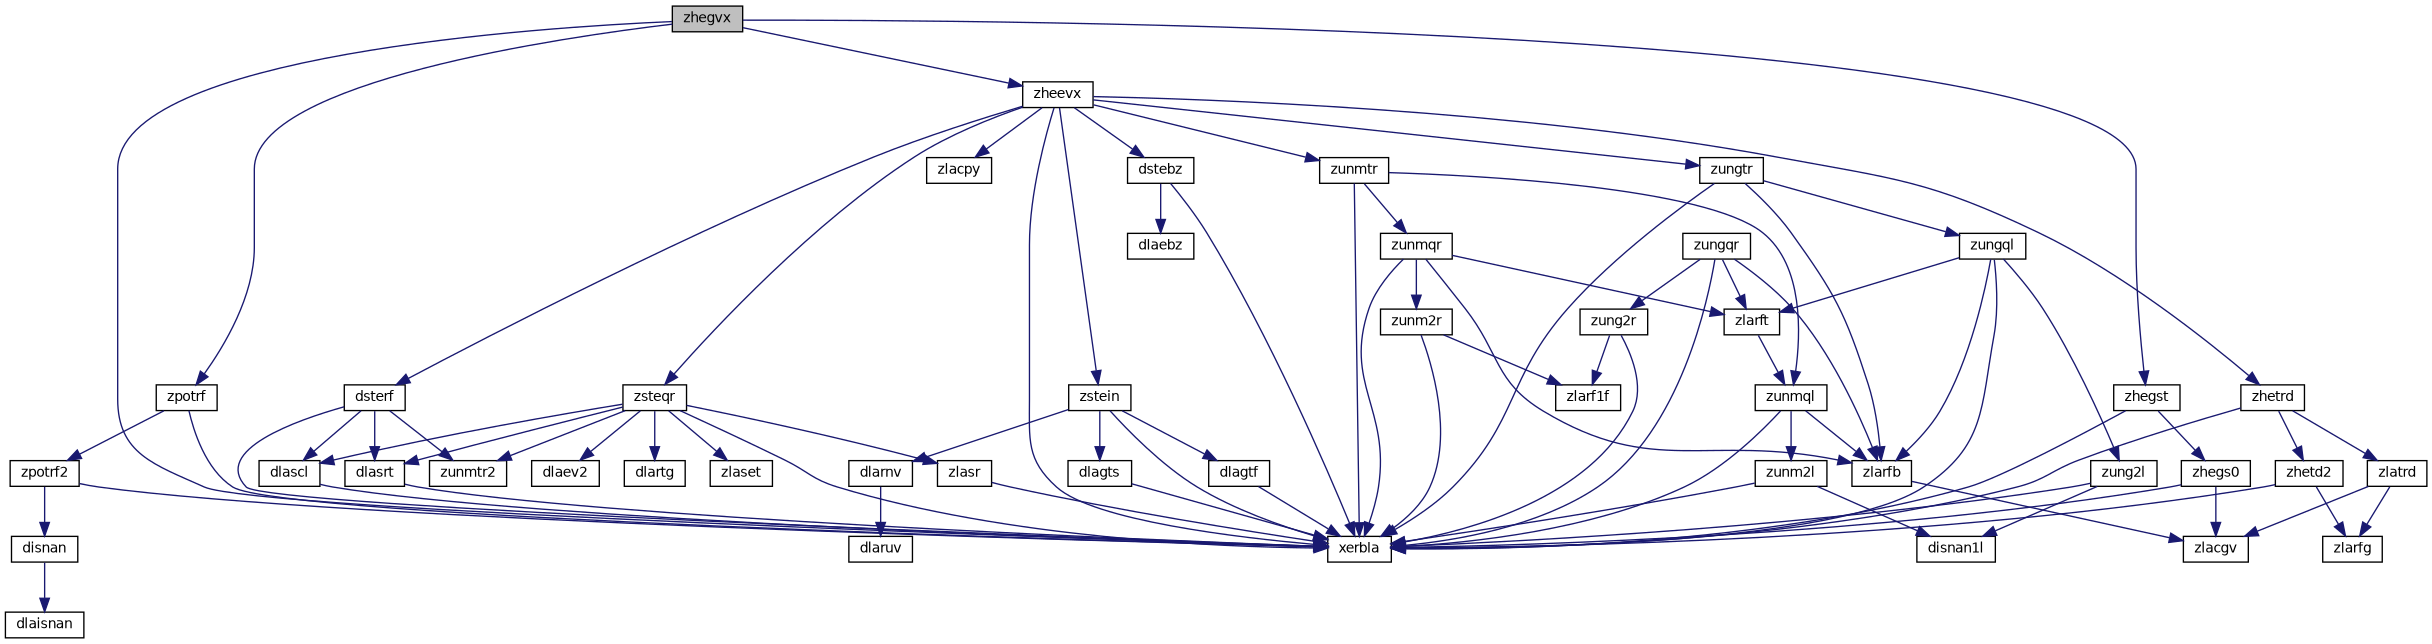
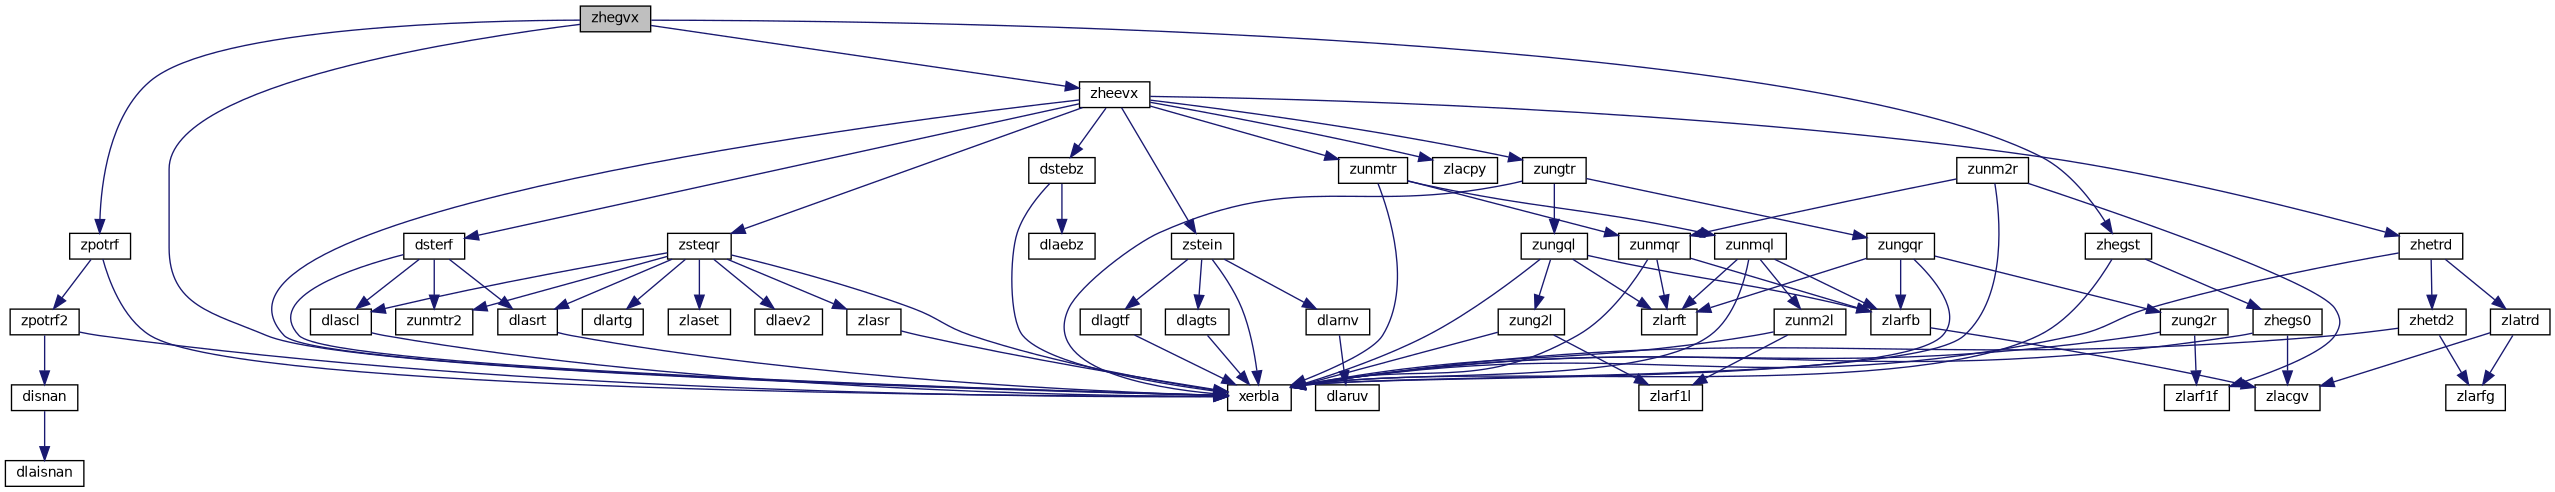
(1416, 277) -> (1830, 205)
(1840, 310) -> (1720, 207)
(1768, 354) -> (1706, 287)
(1956, 549) -> (1671, 398)
